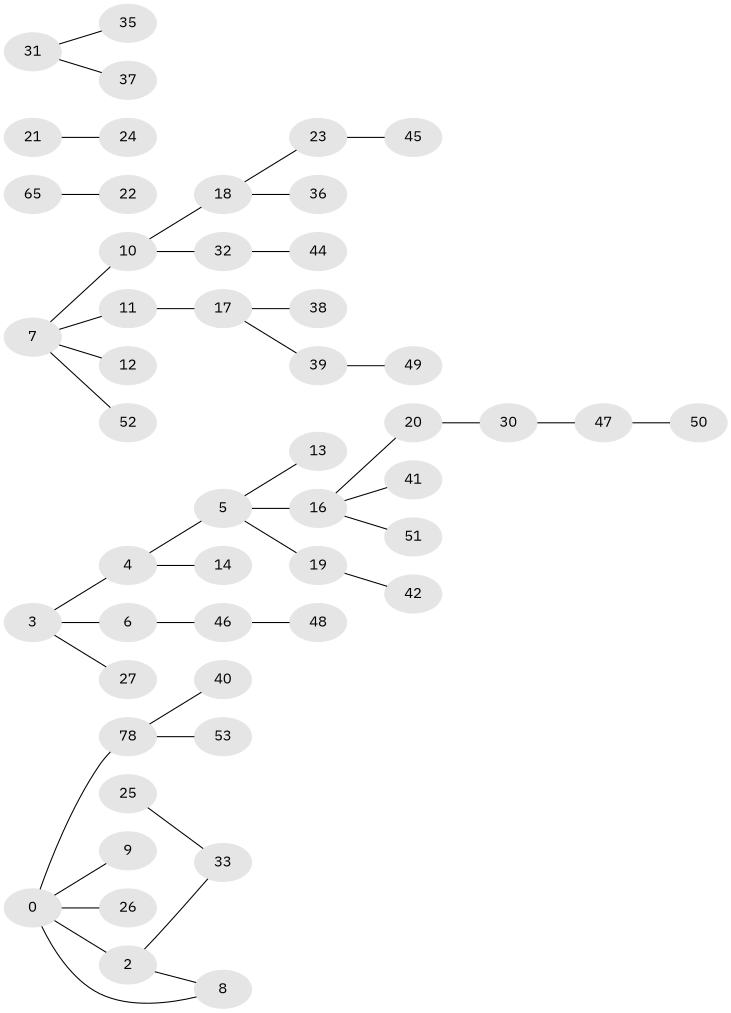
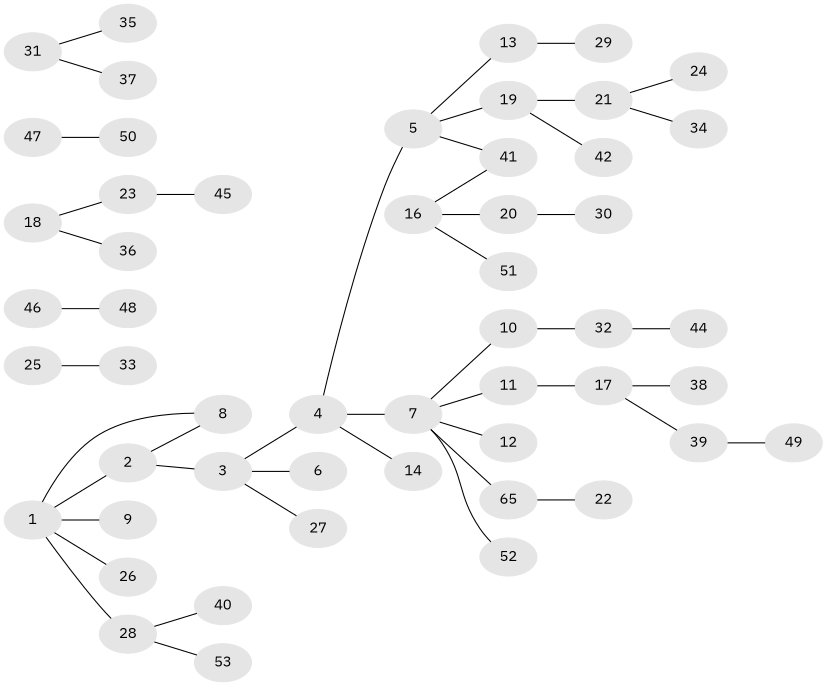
none -> (604, 43)
none -> (556, 100)
none -> (699, 129)
(175, 223) -> none
none -> (366, 414)
(556, 423) -> none
none -> (461, 457)
(271, 508) -> (461, 143)
(176, 623) -> none
(128, 737) -> (128, 634)
(33, 908) -> (33, 520)
(177, 914) -> (175, 467)
